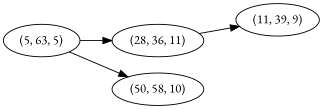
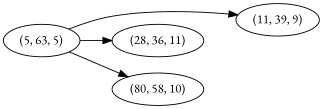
(215, 31) -> (148, 12)
(158, 89) -> (158, 89)
